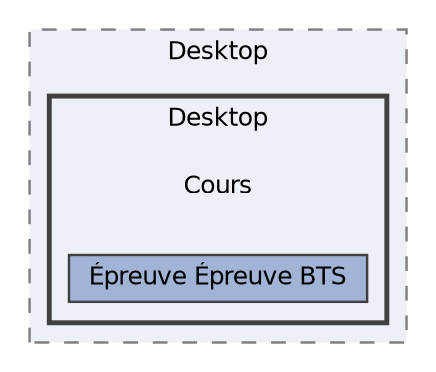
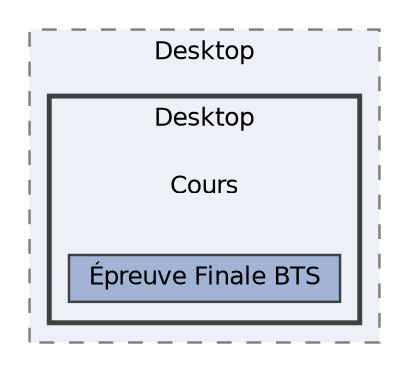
(218, 278) -> (205, 278)
